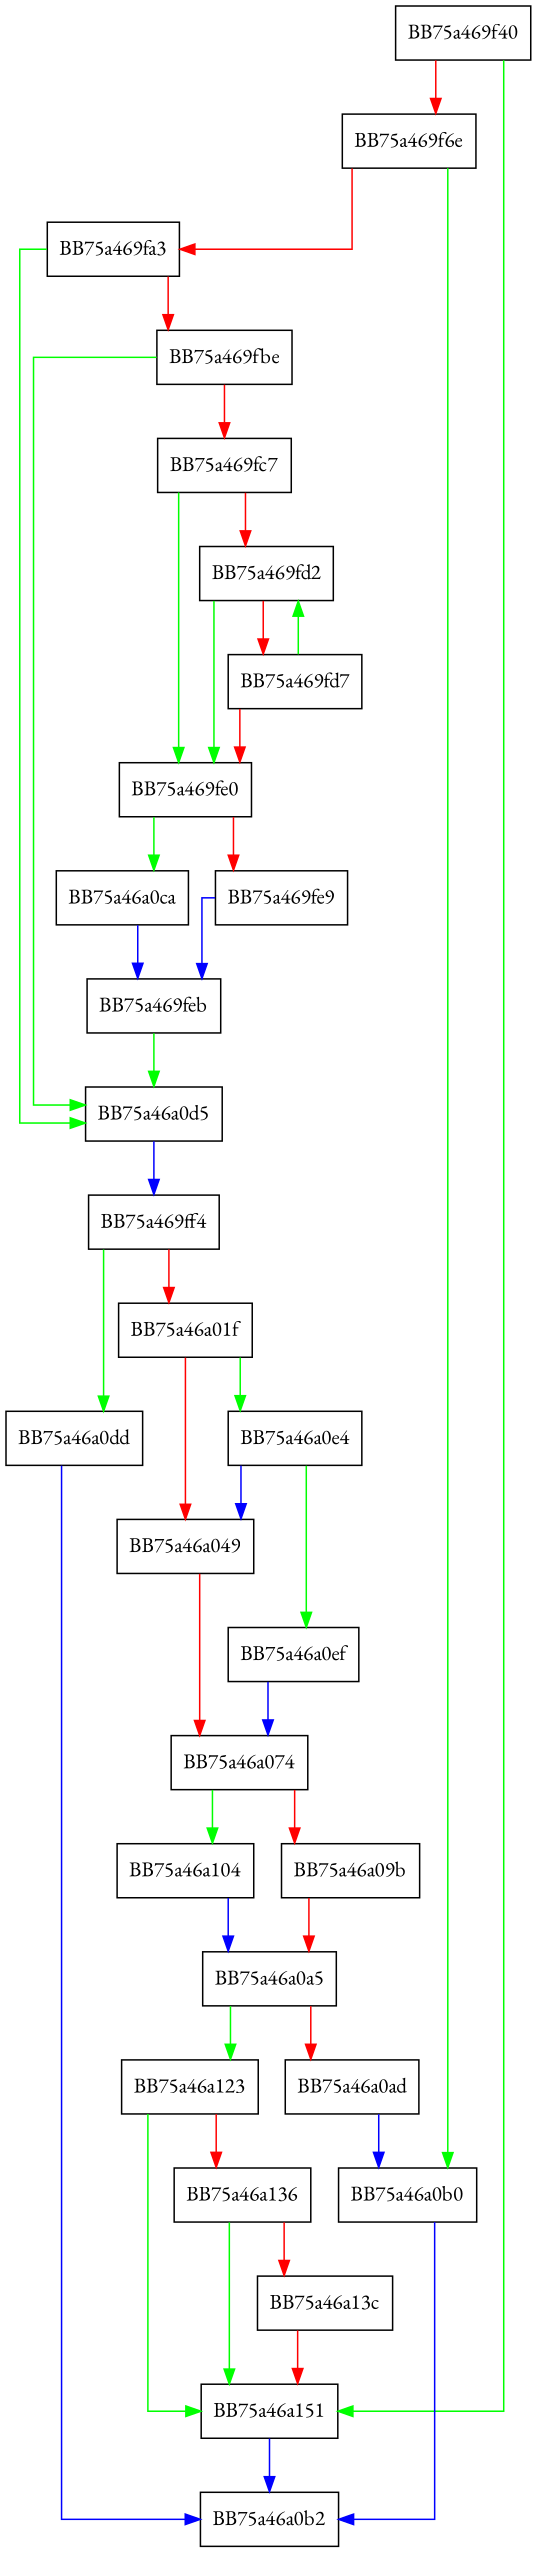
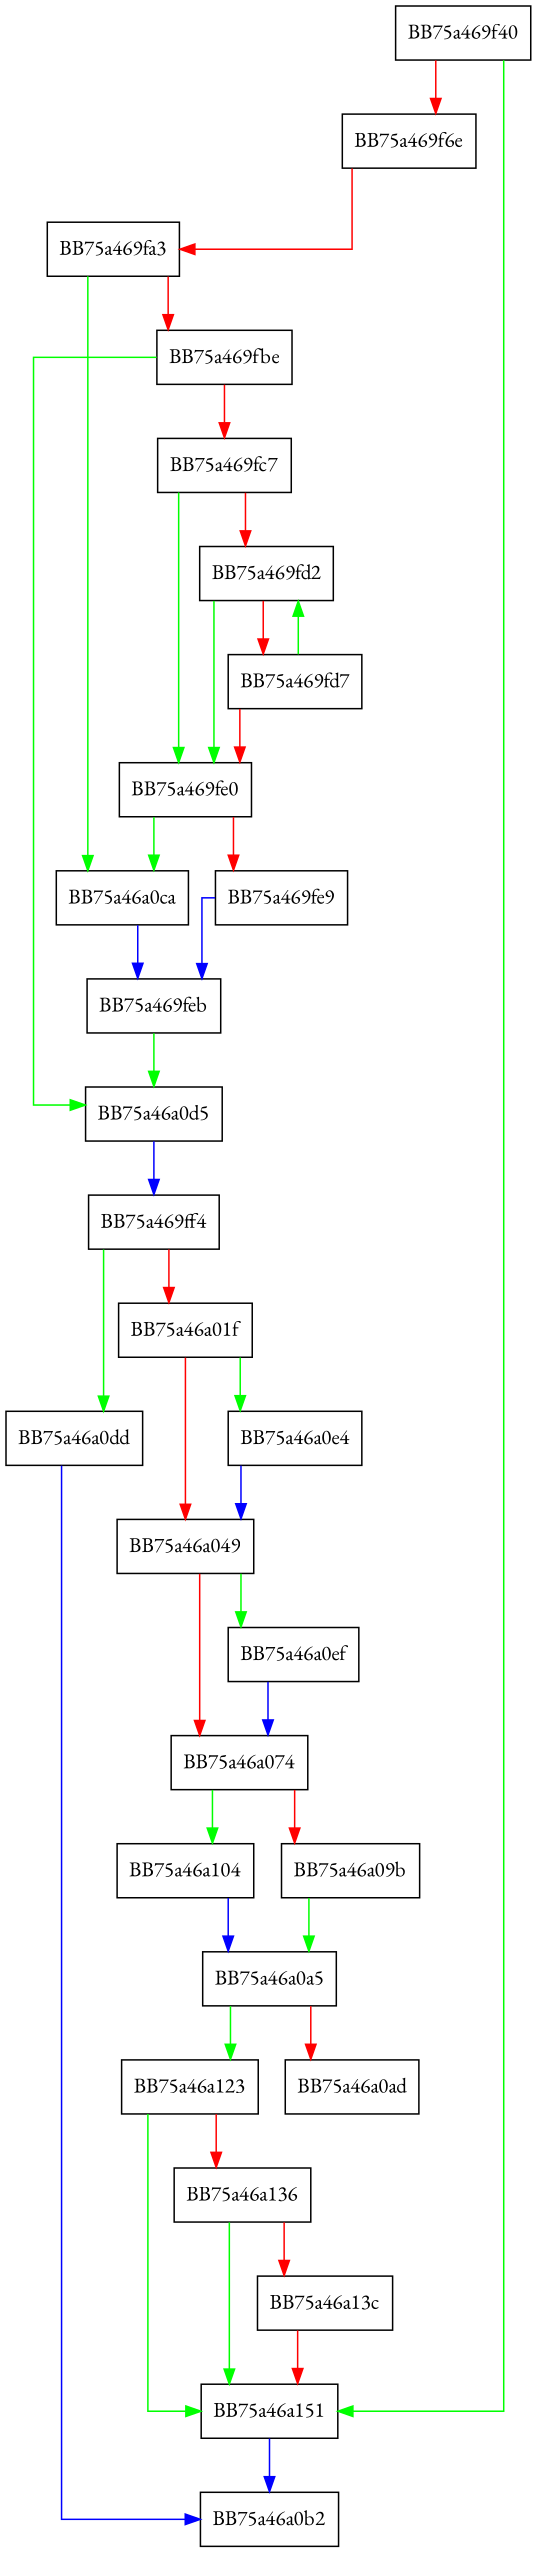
(20, 698) -> (88, 566)
(306, 1539) -> (241, 1593)
(309, 1917) -> (309, 1917)
(408, 2195) -> none
